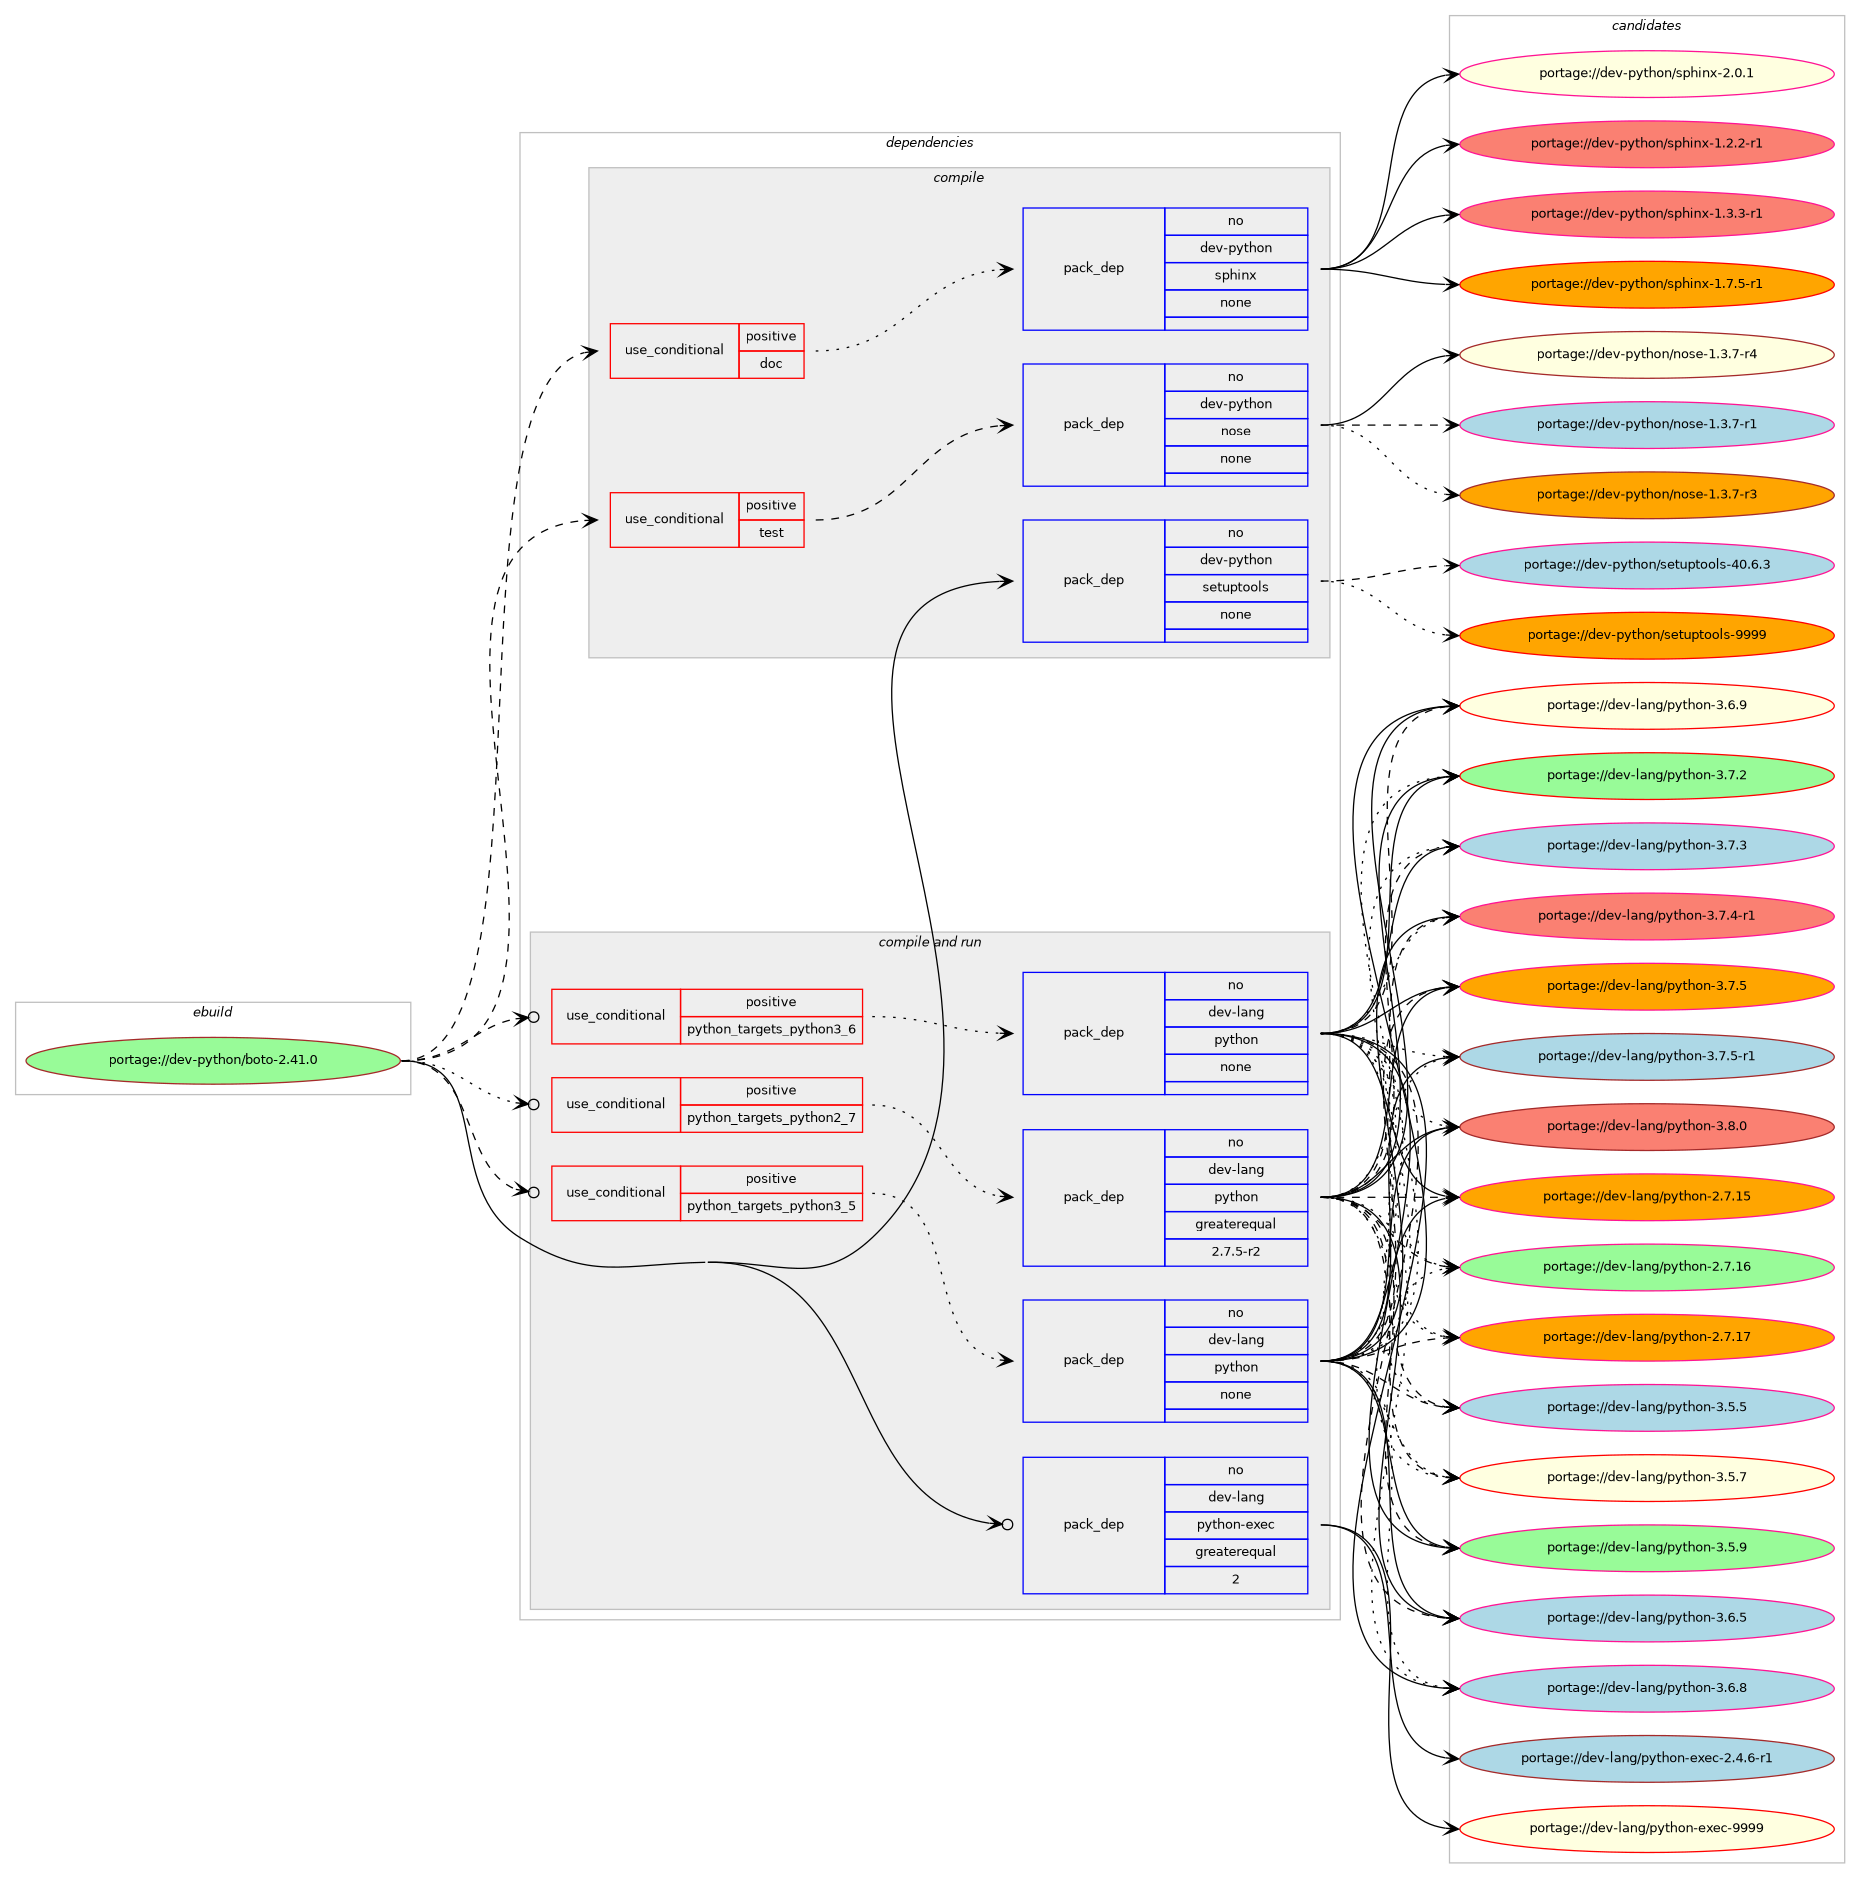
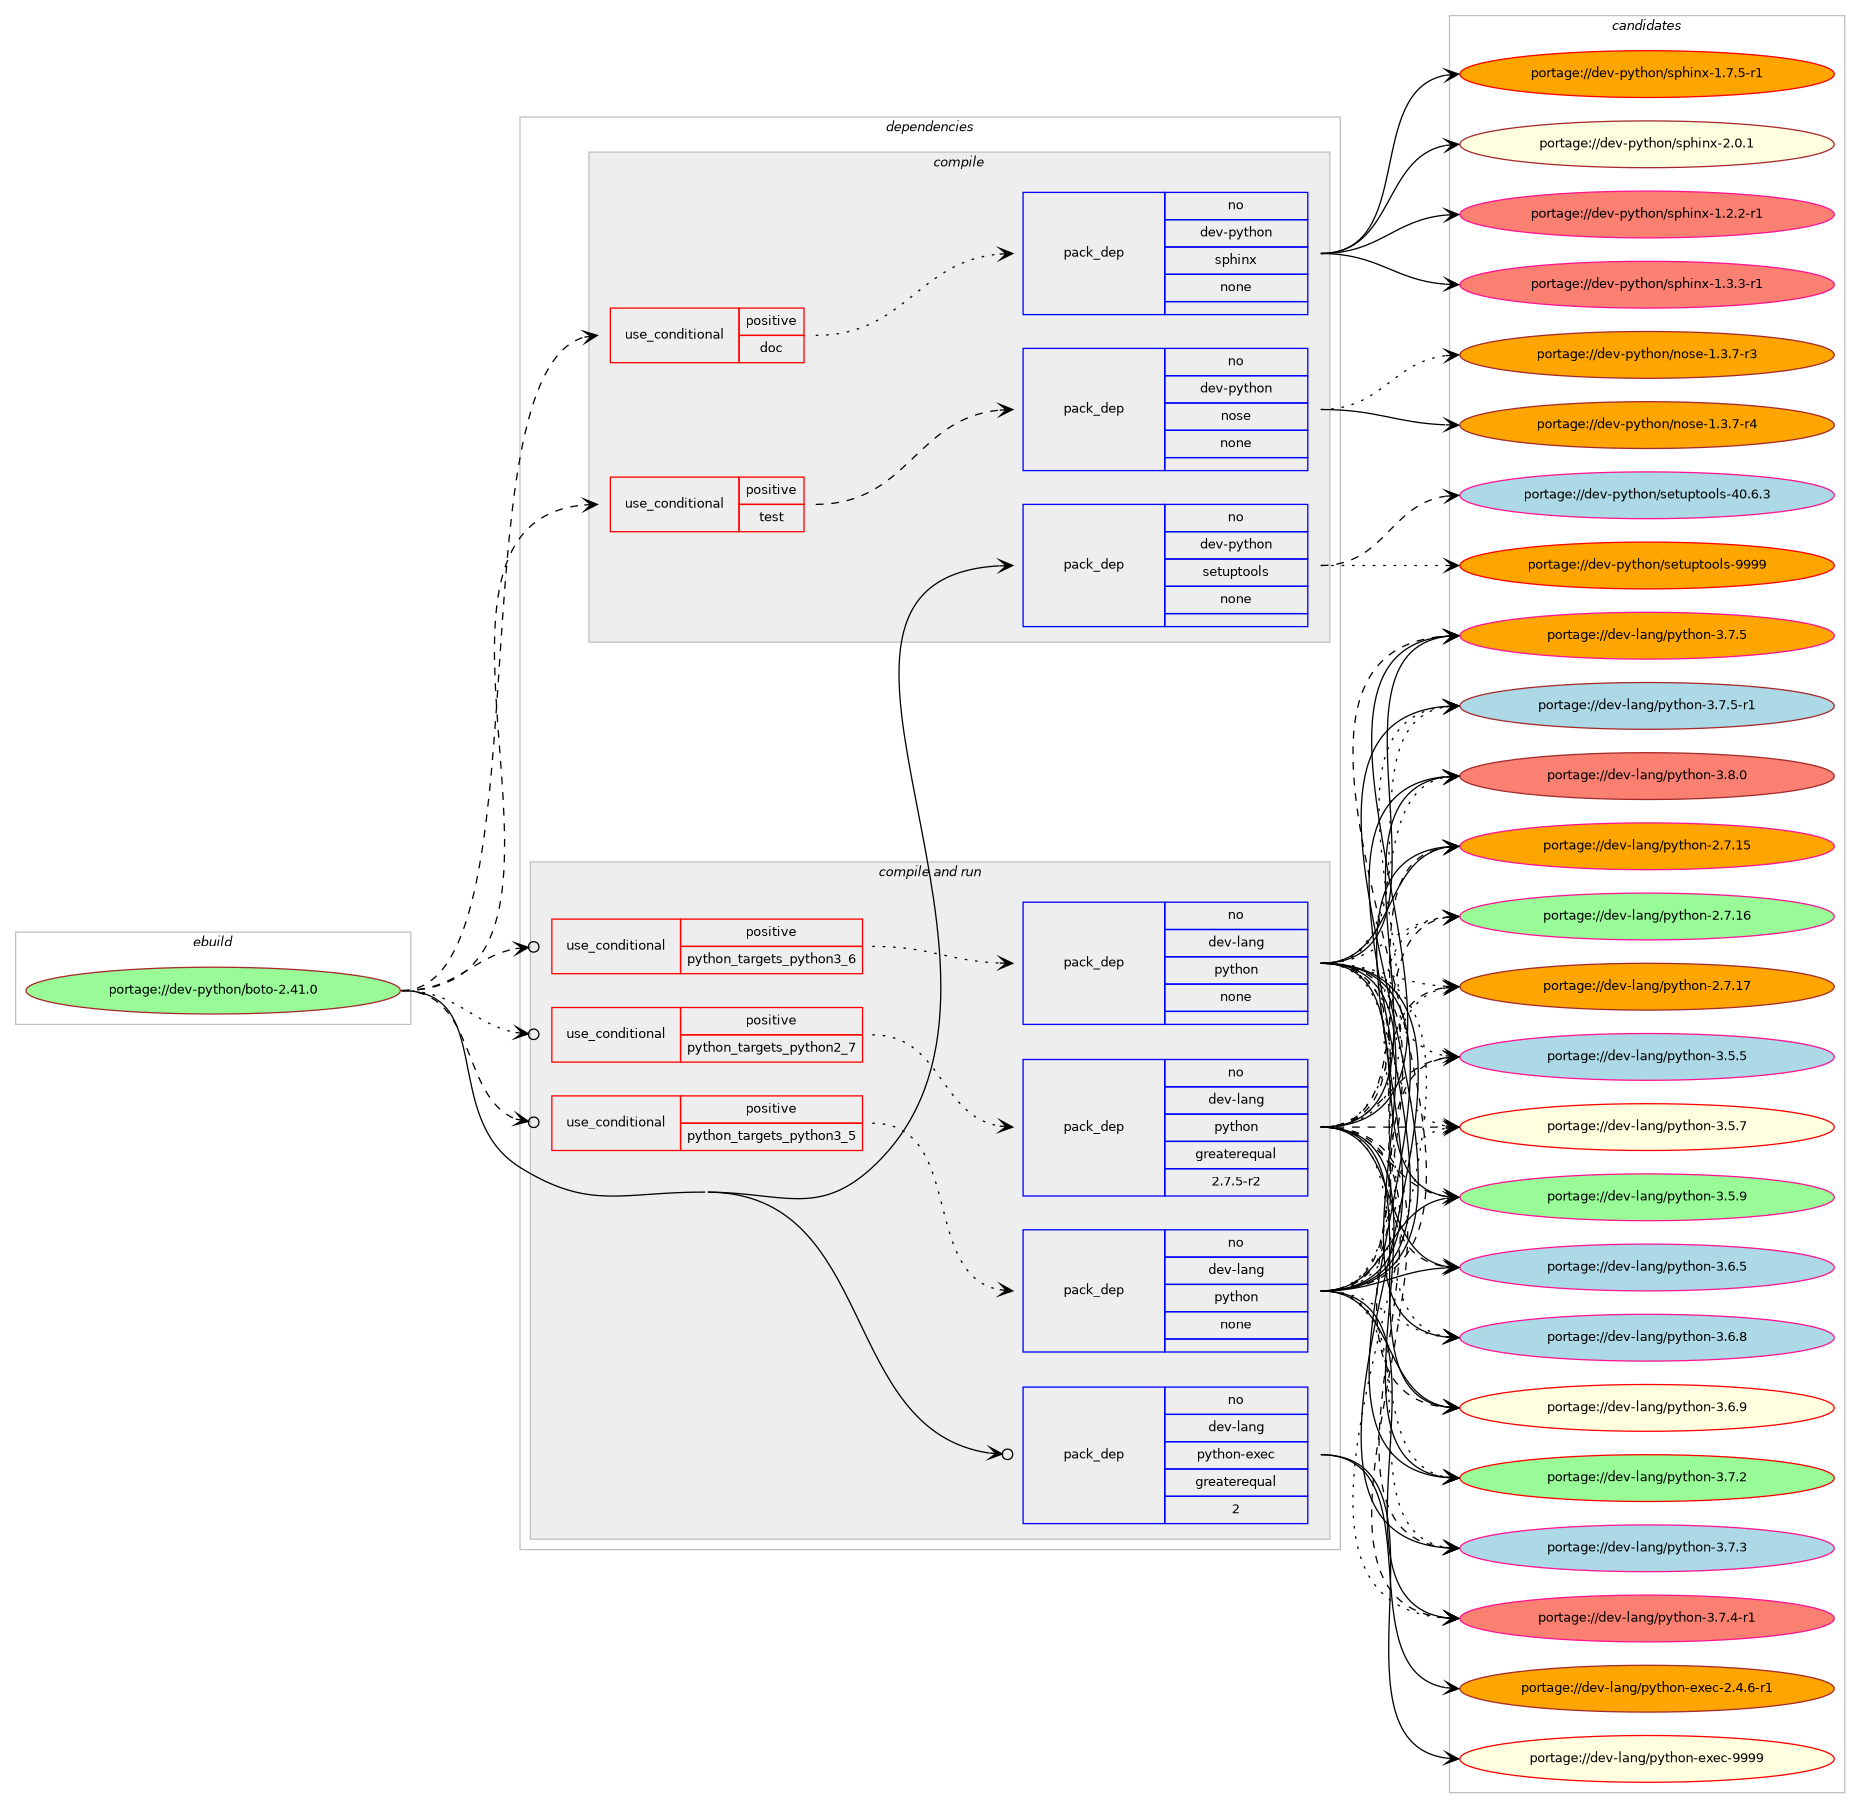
(1647, 74) -> (1647, 144)
(1647, 355) -> (1647, 425)
(1647, 425) -> none
(1647, 1338) -> (1647, 987)
(1647, 1759) -> (1647, 1689)
